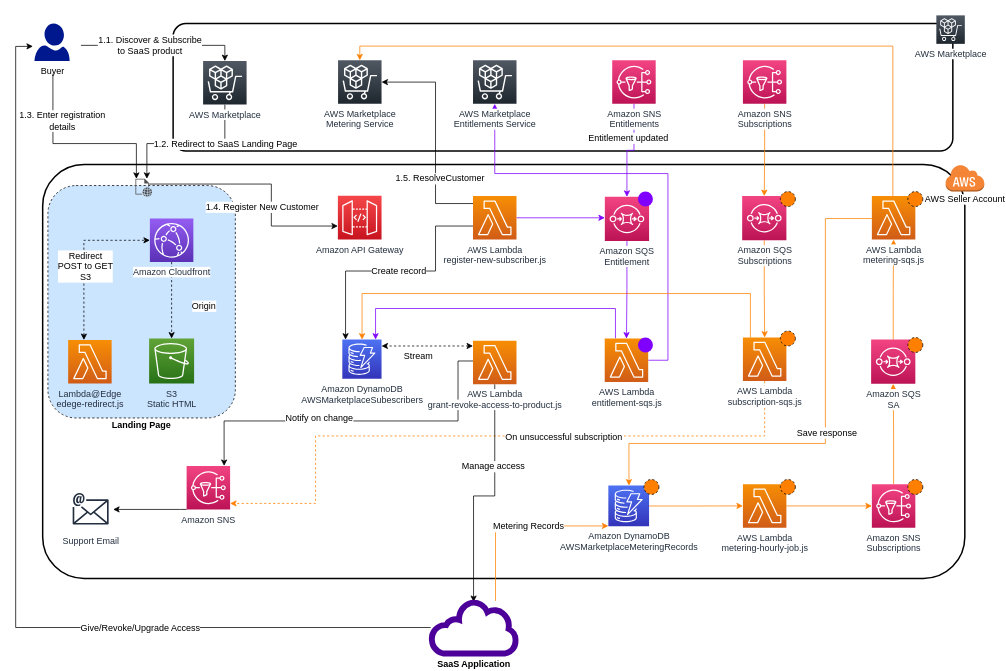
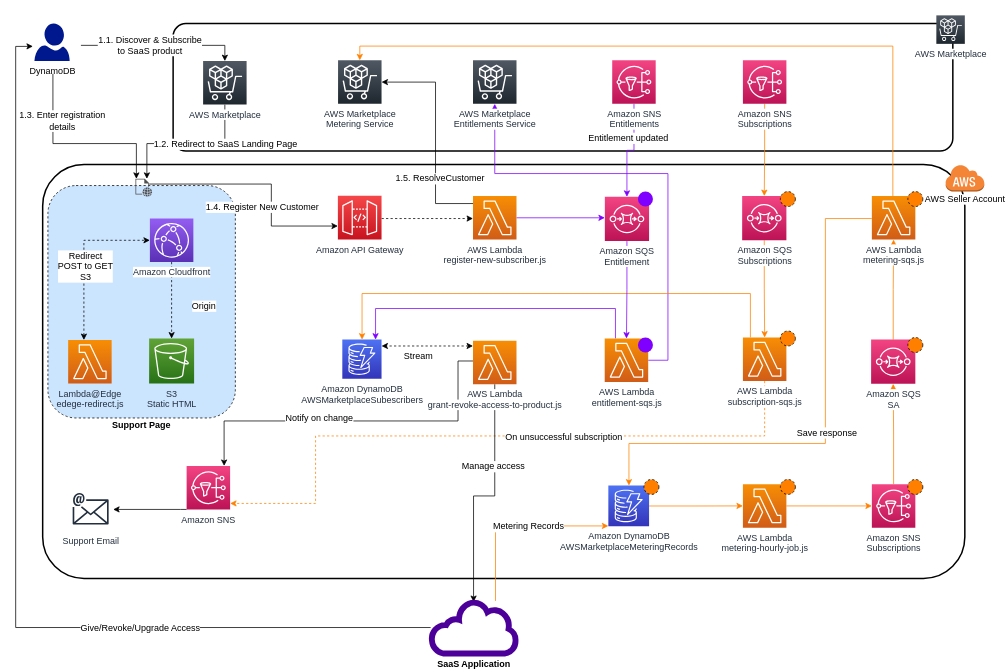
(53, 72) -> (53, 72)
none -> (424, 219)
(426, 271) -> none
(141, 426) -> (141, 426)
